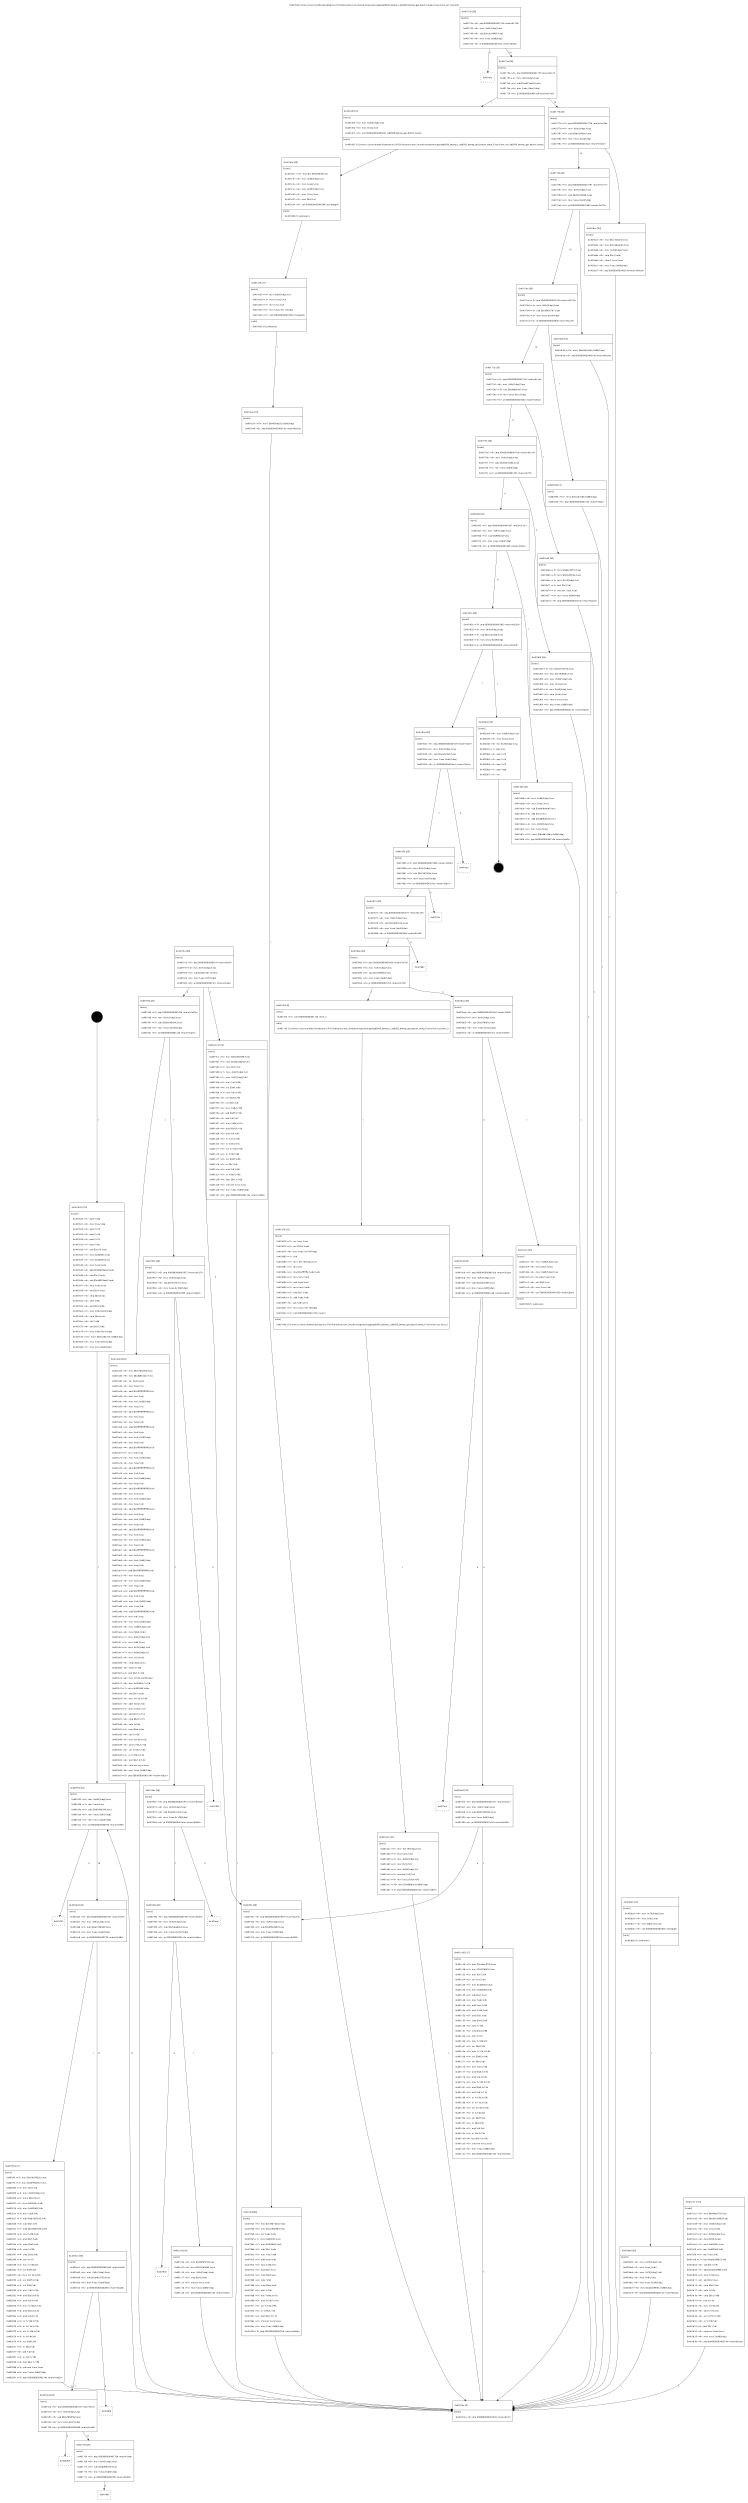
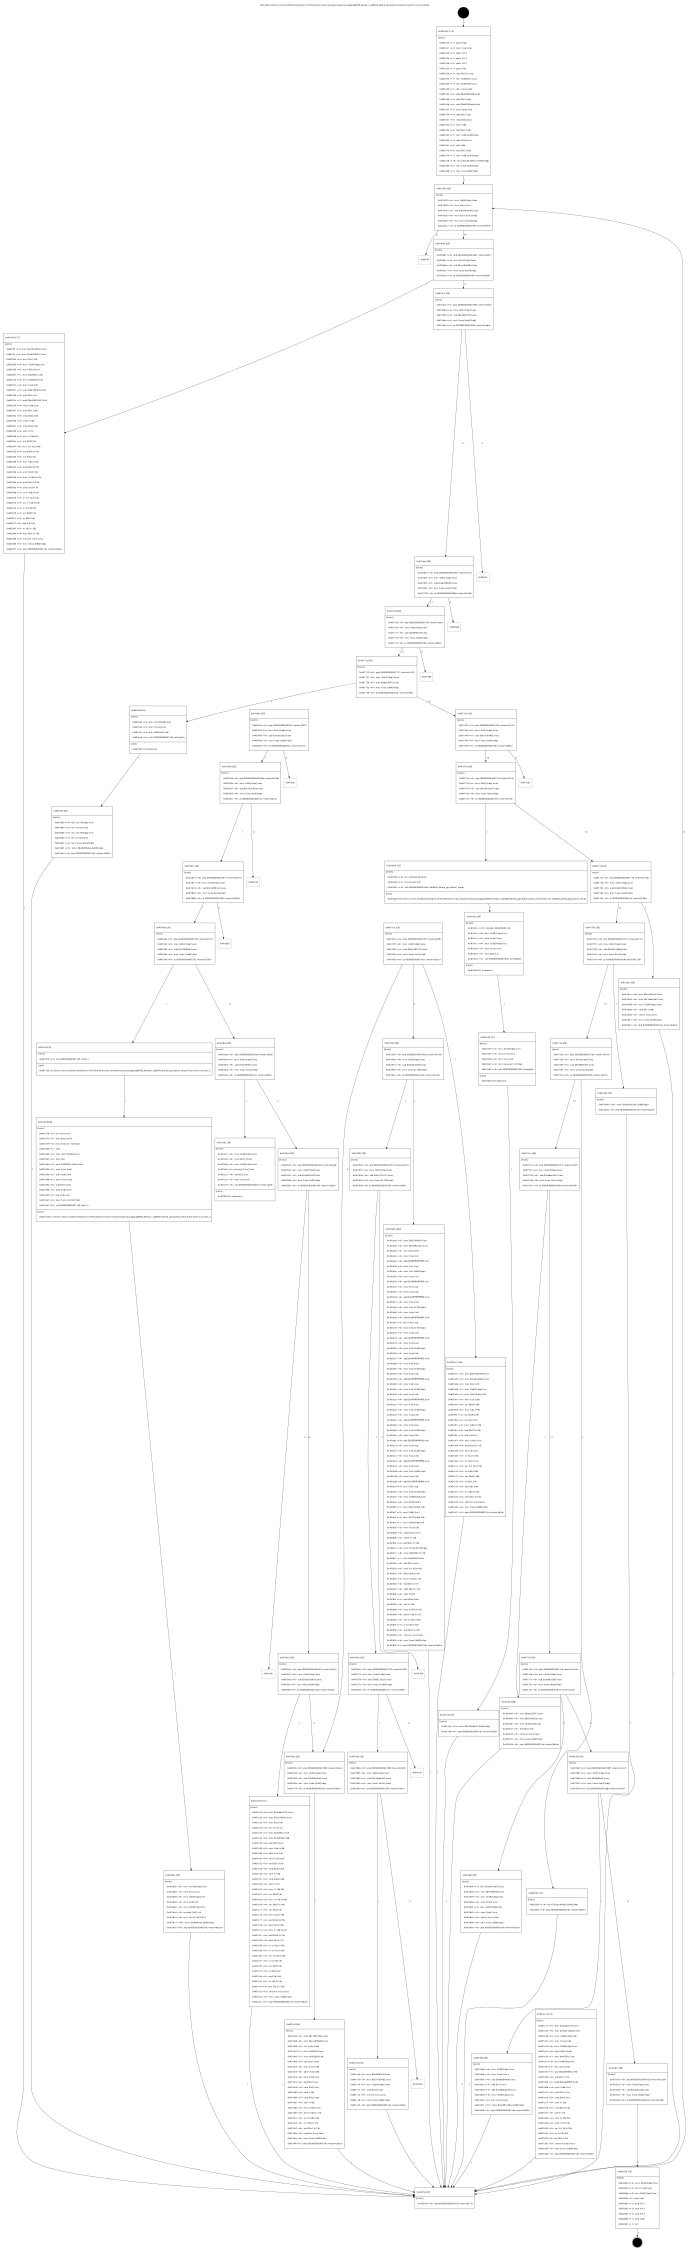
none -> (387, 677)
(468, 688) -> none
